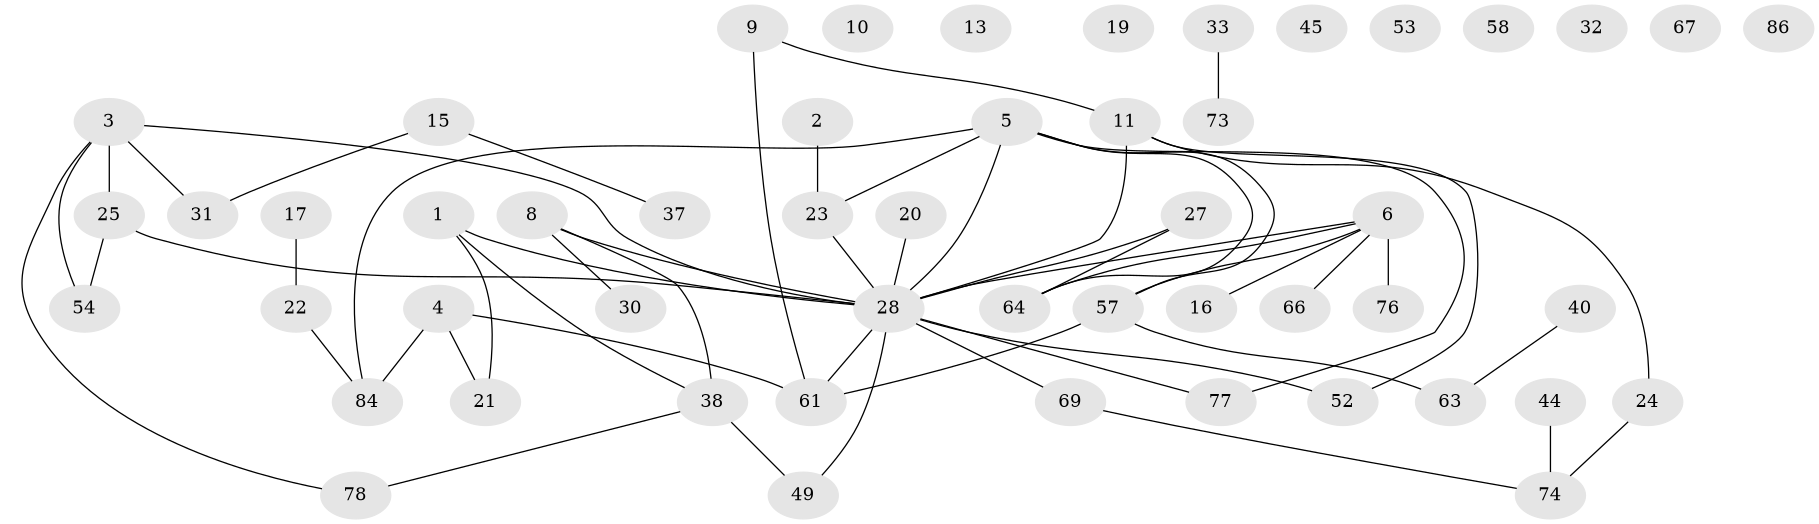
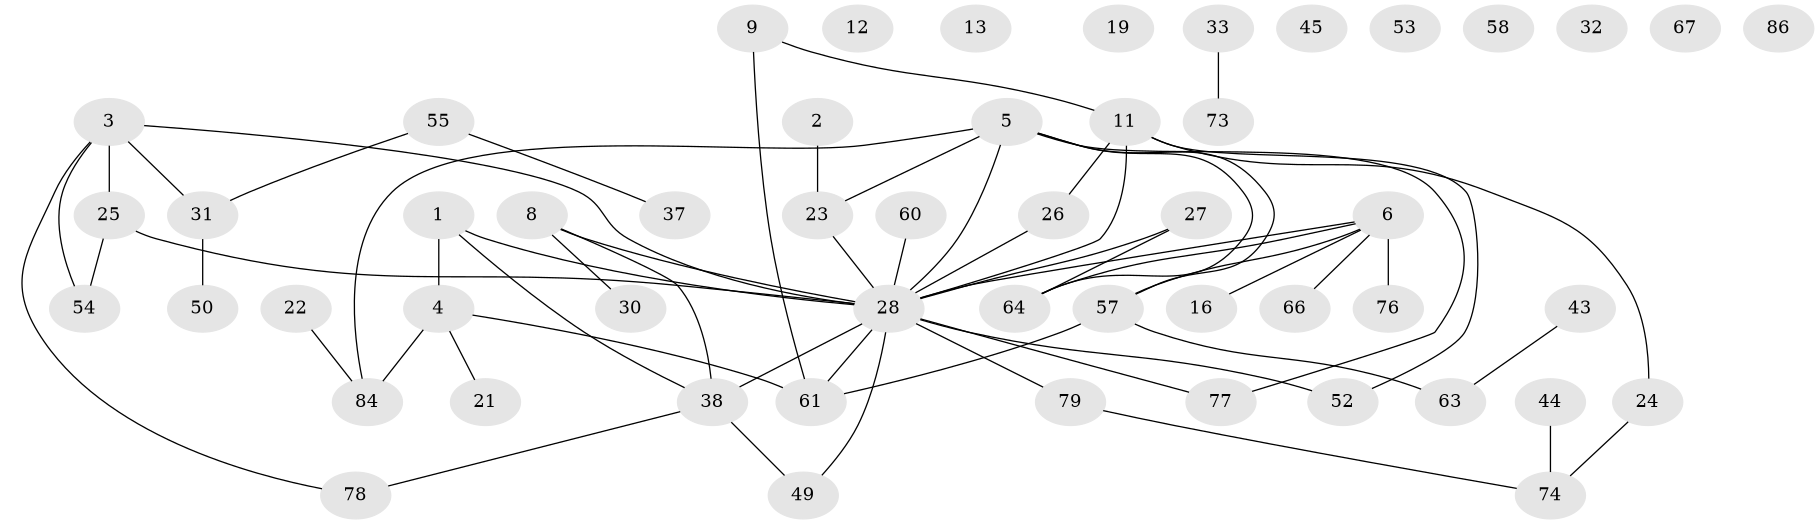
(858, 29) -> (858, 29)
(439, 122) -> (439, 122)
(296, 215) -> none
(911, 215) -> (911, 215)
none -> (1054, 215)
(489, 303) -> (439, 262)
none -> (203, 309)
(1580, 309) -> (1580, 309)
none -> (807, 352)
(1071, 402) -> (1071, 402)
